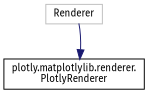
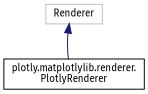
(80, 36) -> (68, 46)
